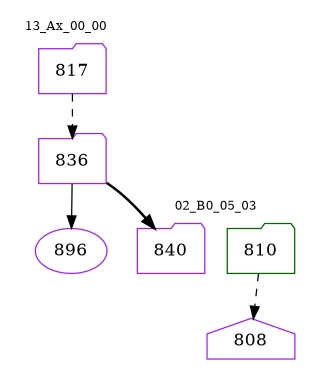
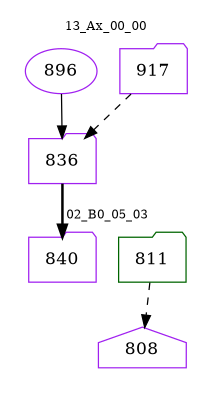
(72, 71) -> (154, 71)
(72, 200) -> (62, 110)
(261, 251) -> (152, 260)
